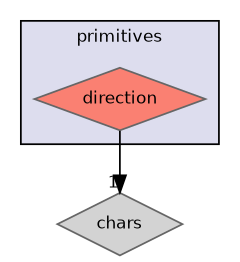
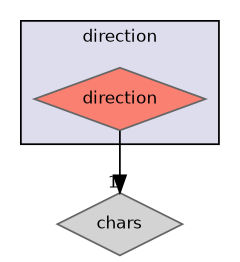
(120, 37) -> (120, 37)
